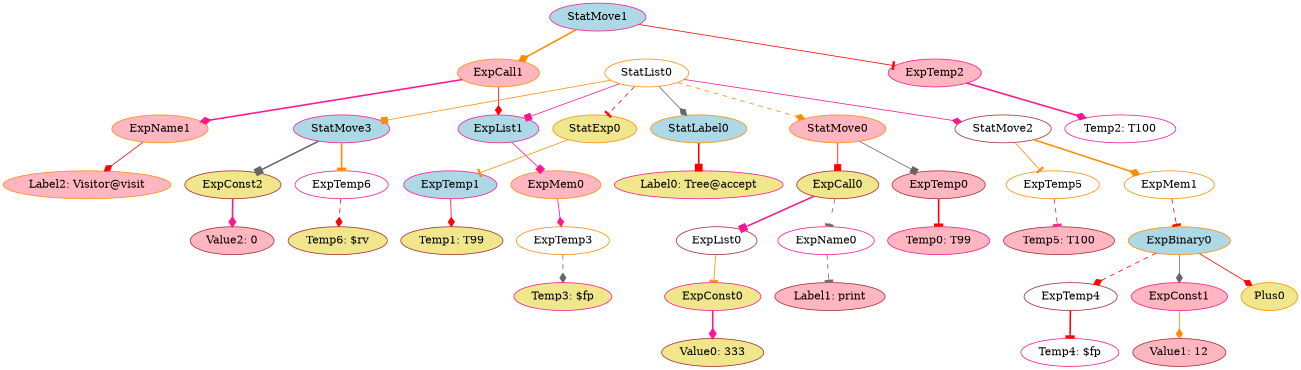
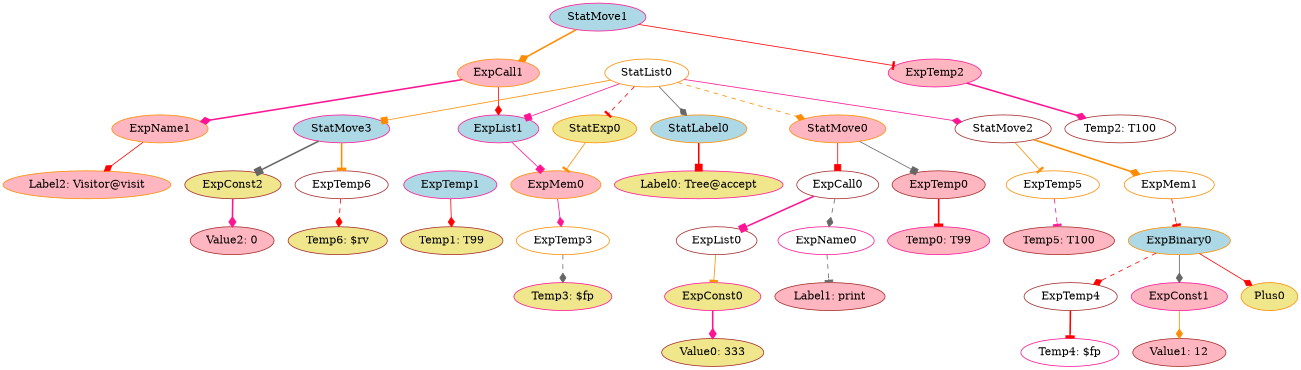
(1120, 129) -> (1120, 129)
(521, 158) -> (577, 155)
(342, 185) -> (342, 185)
(838, 185) -> (838, 185)
(833, 208) -> (833, 208)
